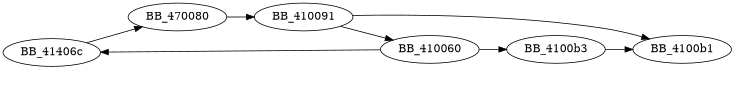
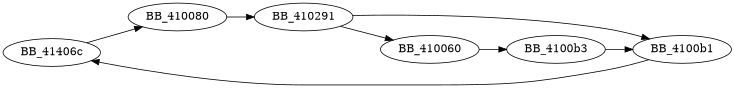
(177, 17) -> (177, 17)
(304, 17) -> (304, 17)
(244, 51) -> (374, 85)
